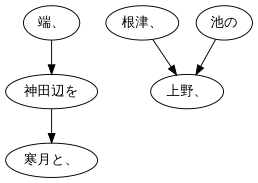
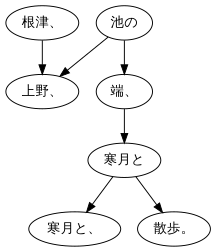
none -> (124, 53)
(52, 92) -> (124, 160)
none -> (174, 229)
